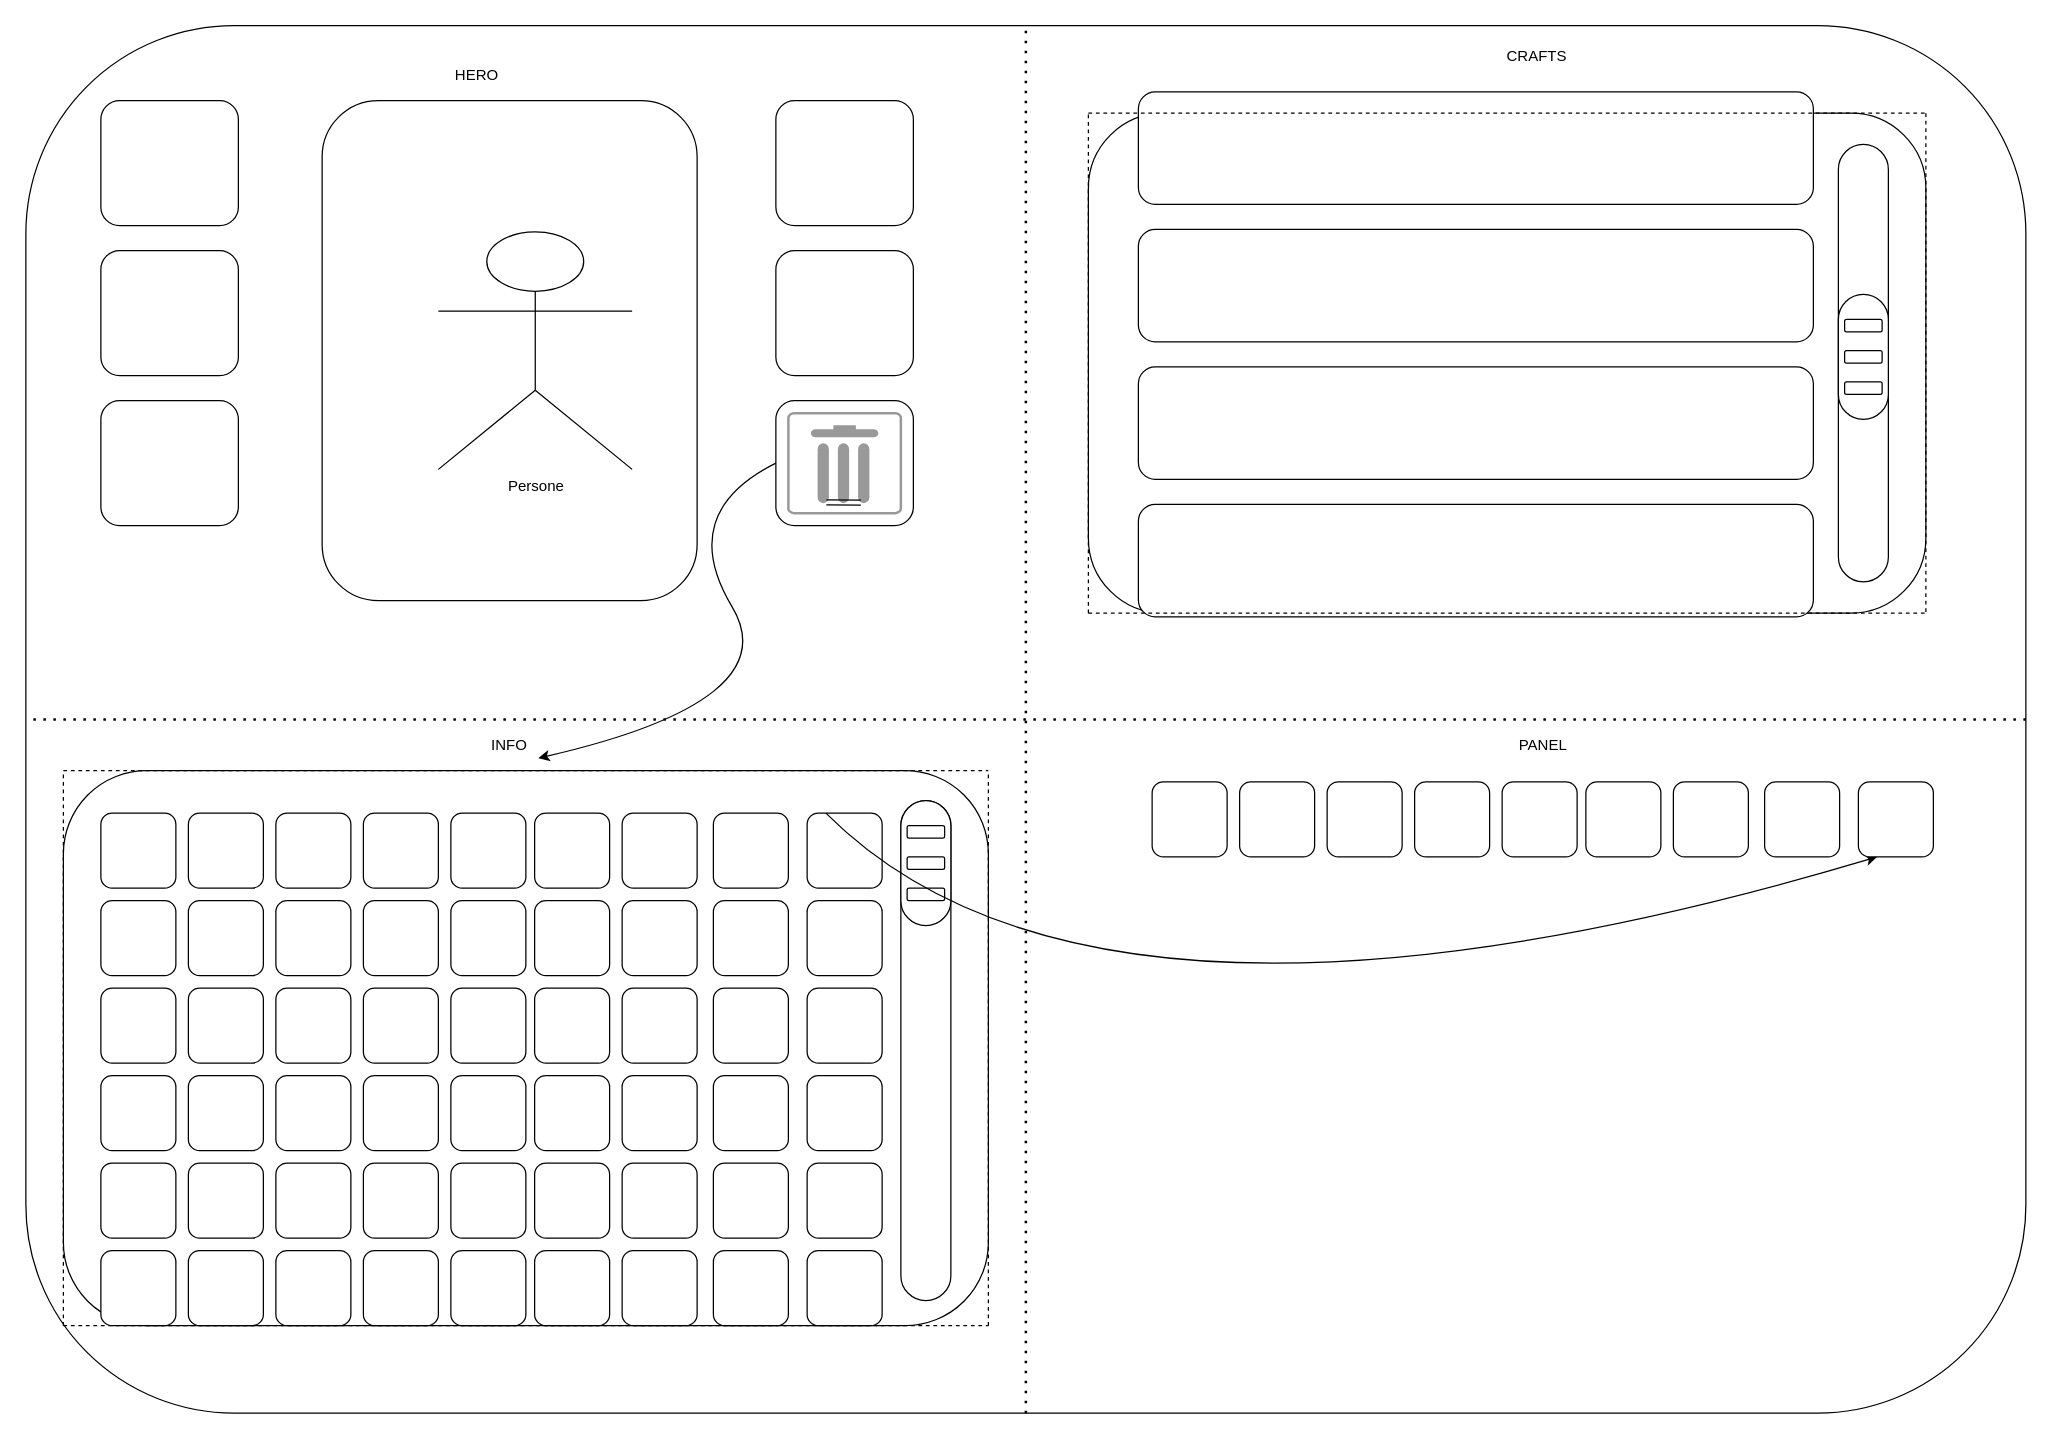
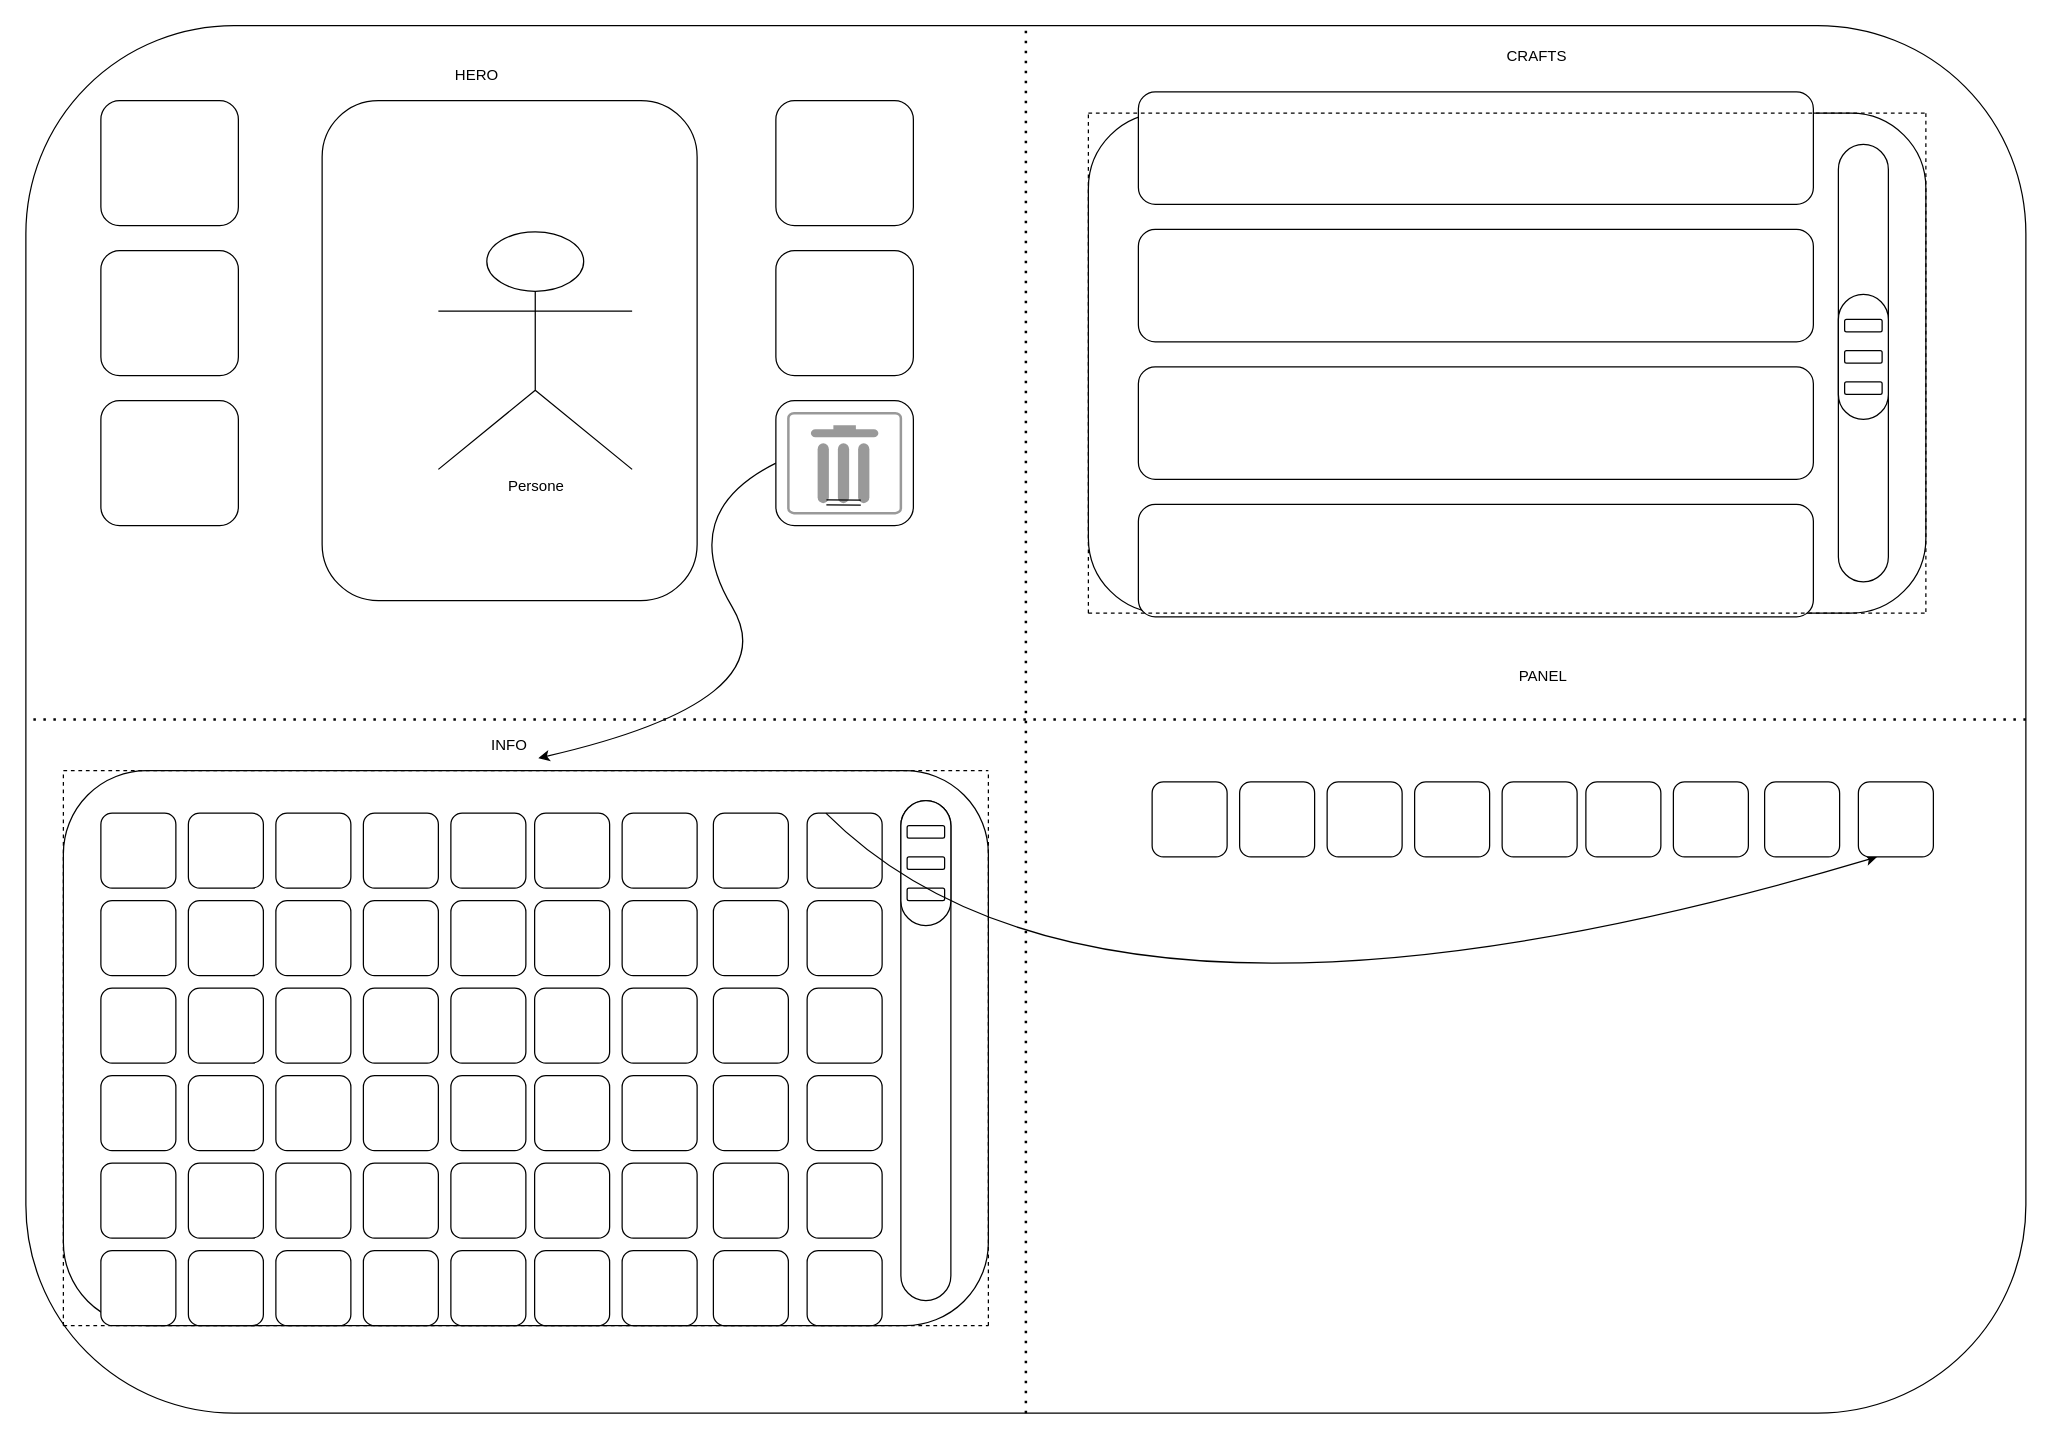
(1543, 746) -> (1543, 677)
